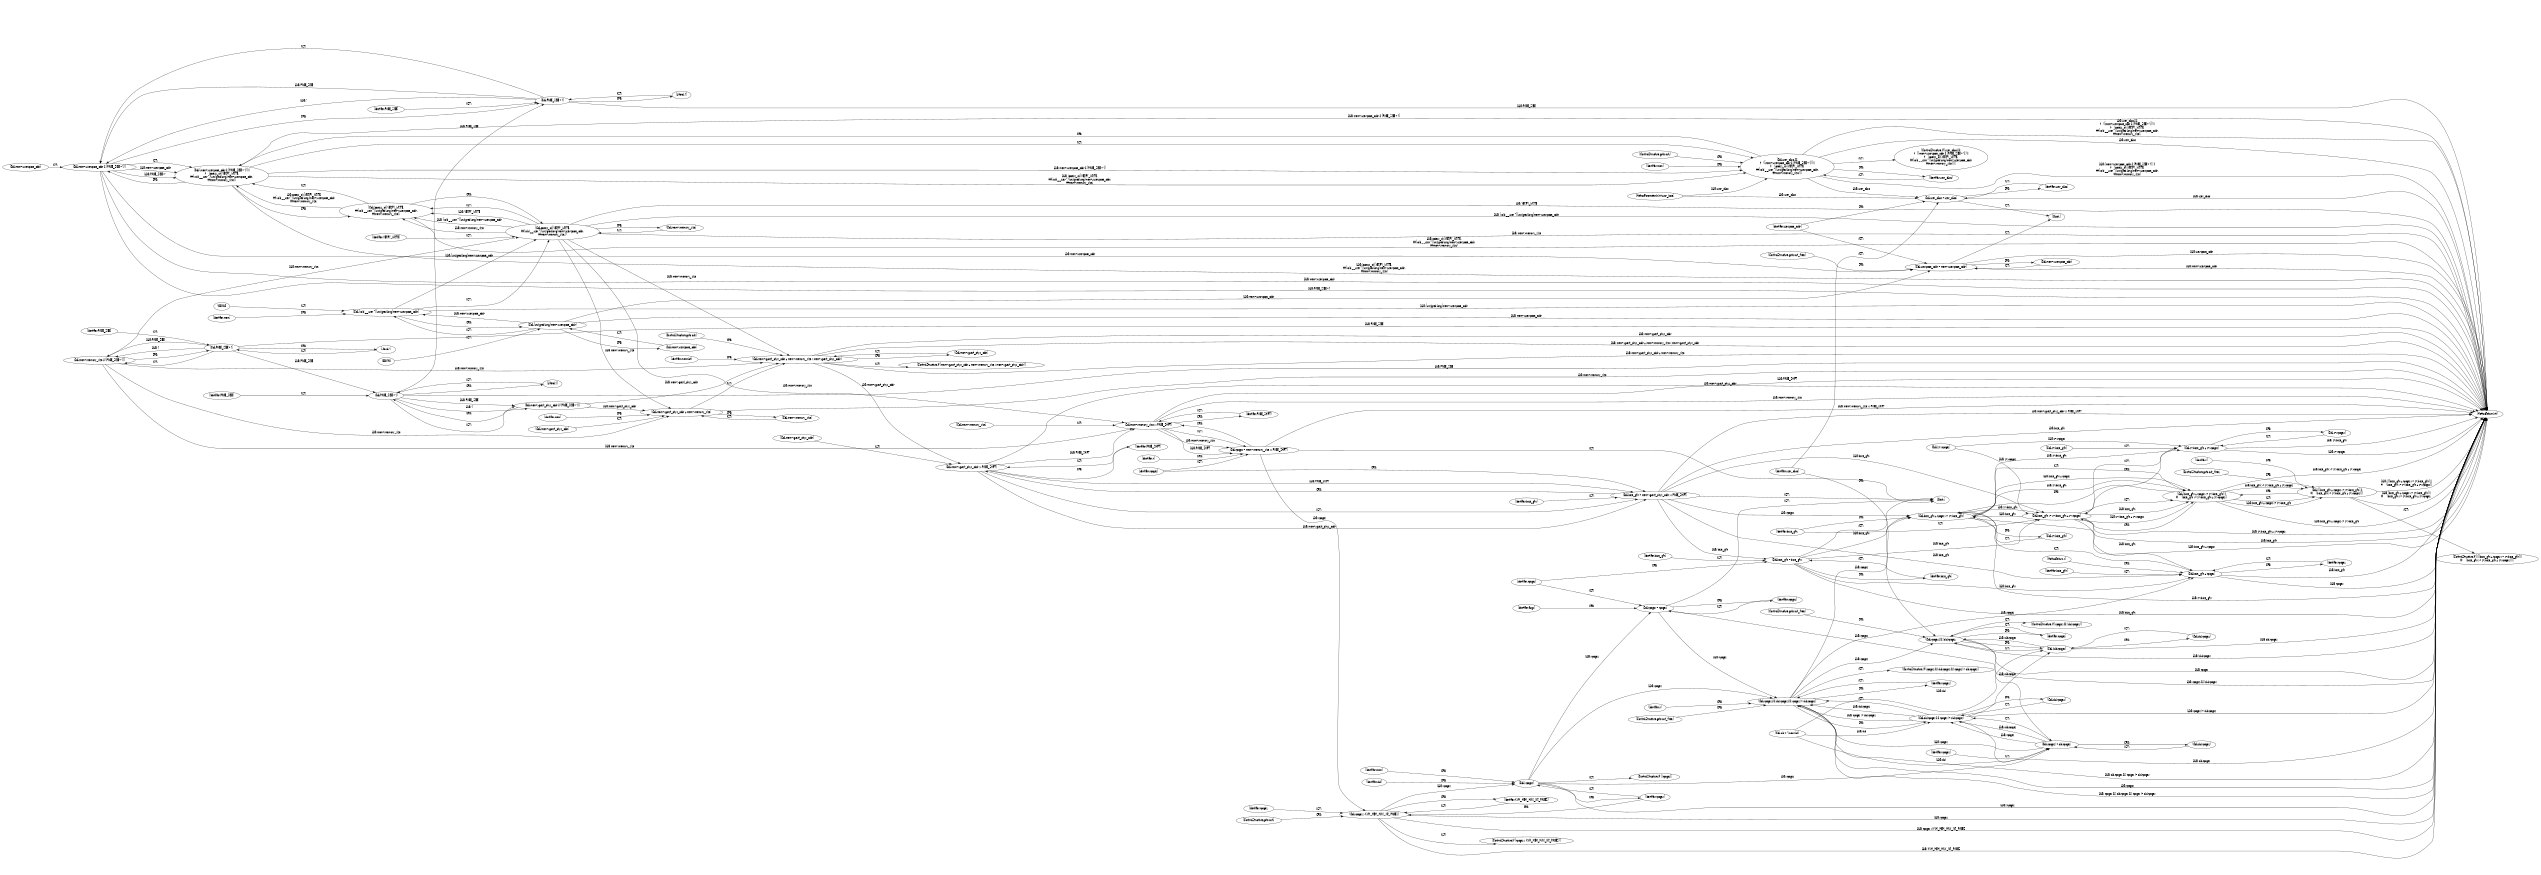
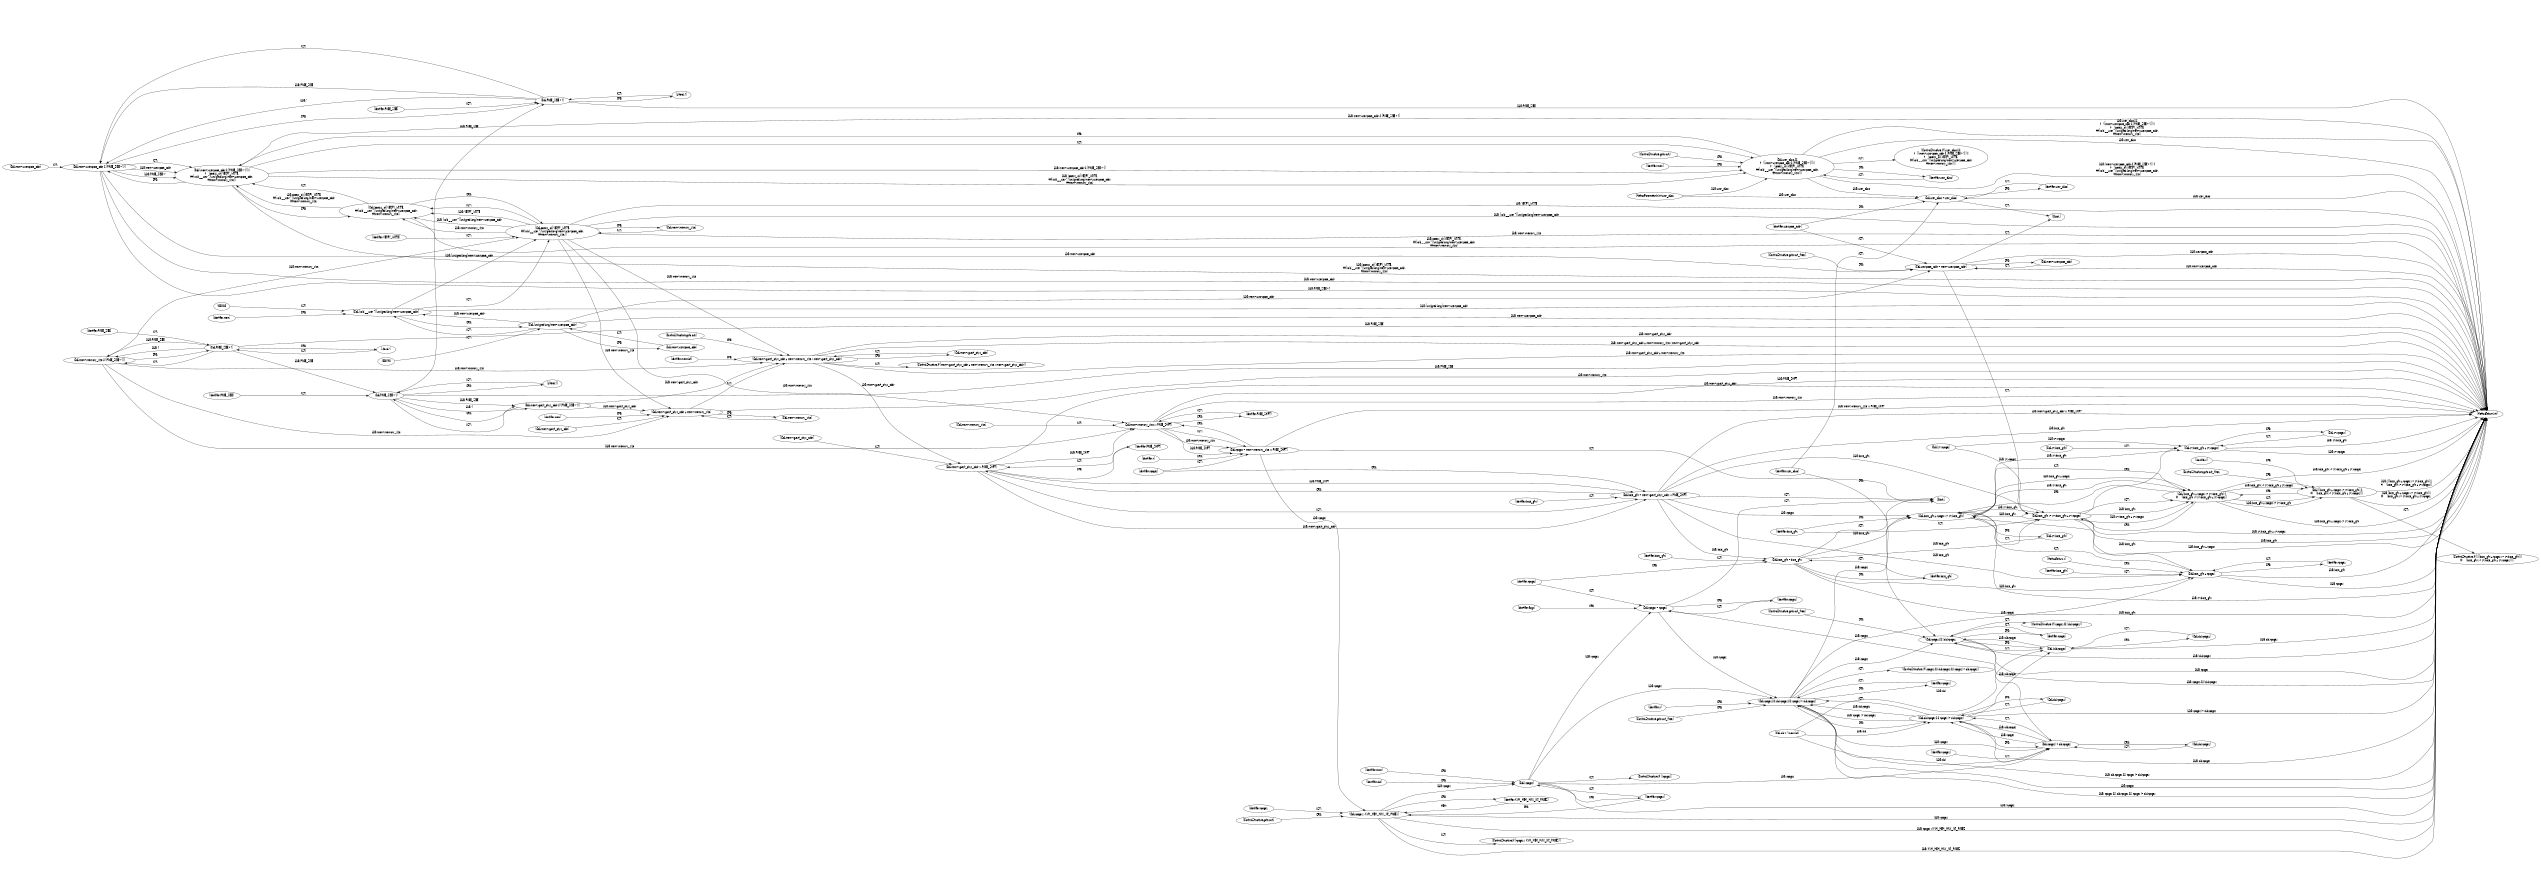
(1655, 196) -> (1655, 196)
(2116, 464) -> (1996, 389)
none -> (1995, 740)
(1444, 806) -> (1444, 806)
